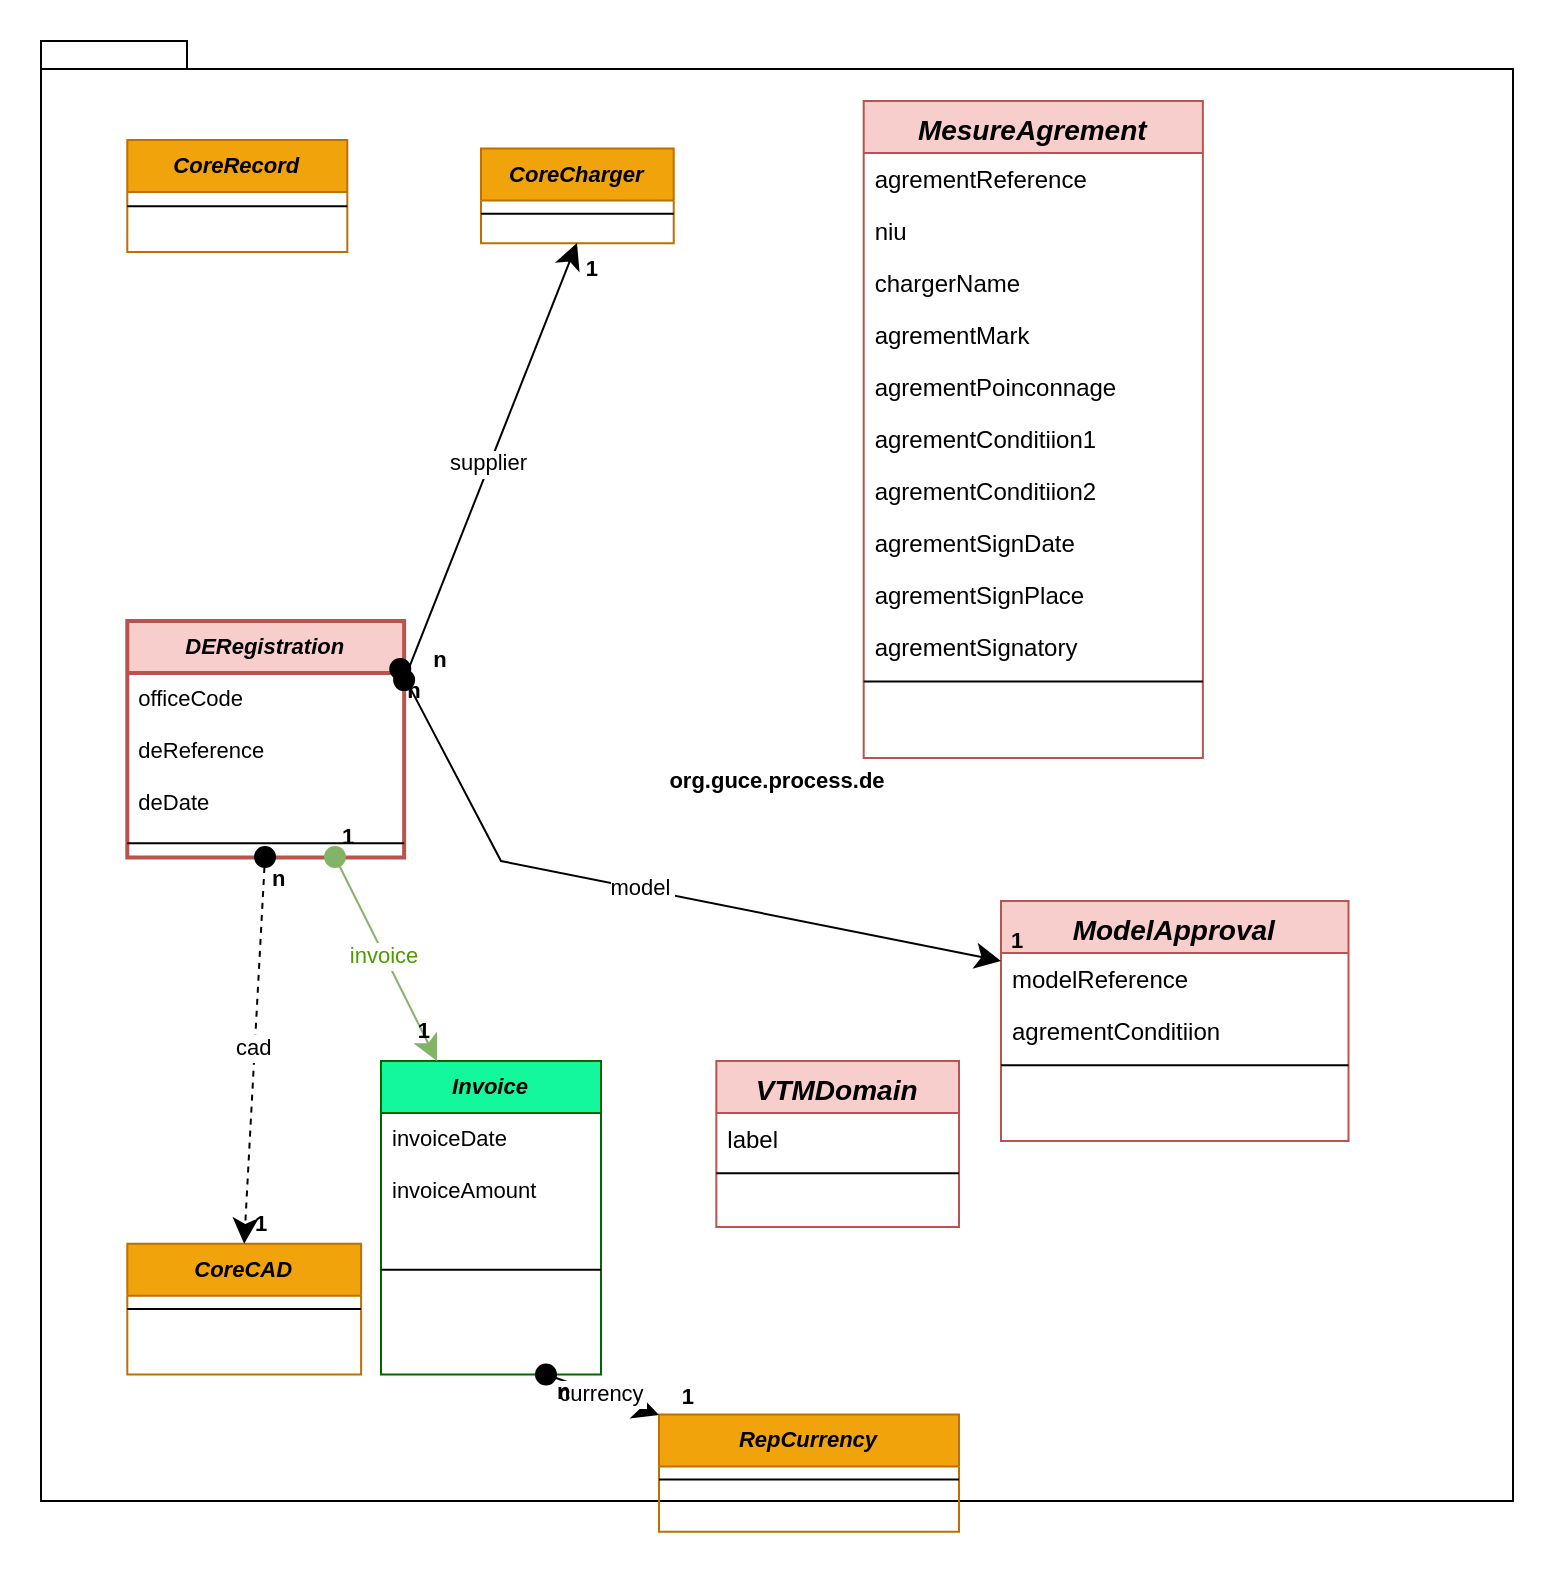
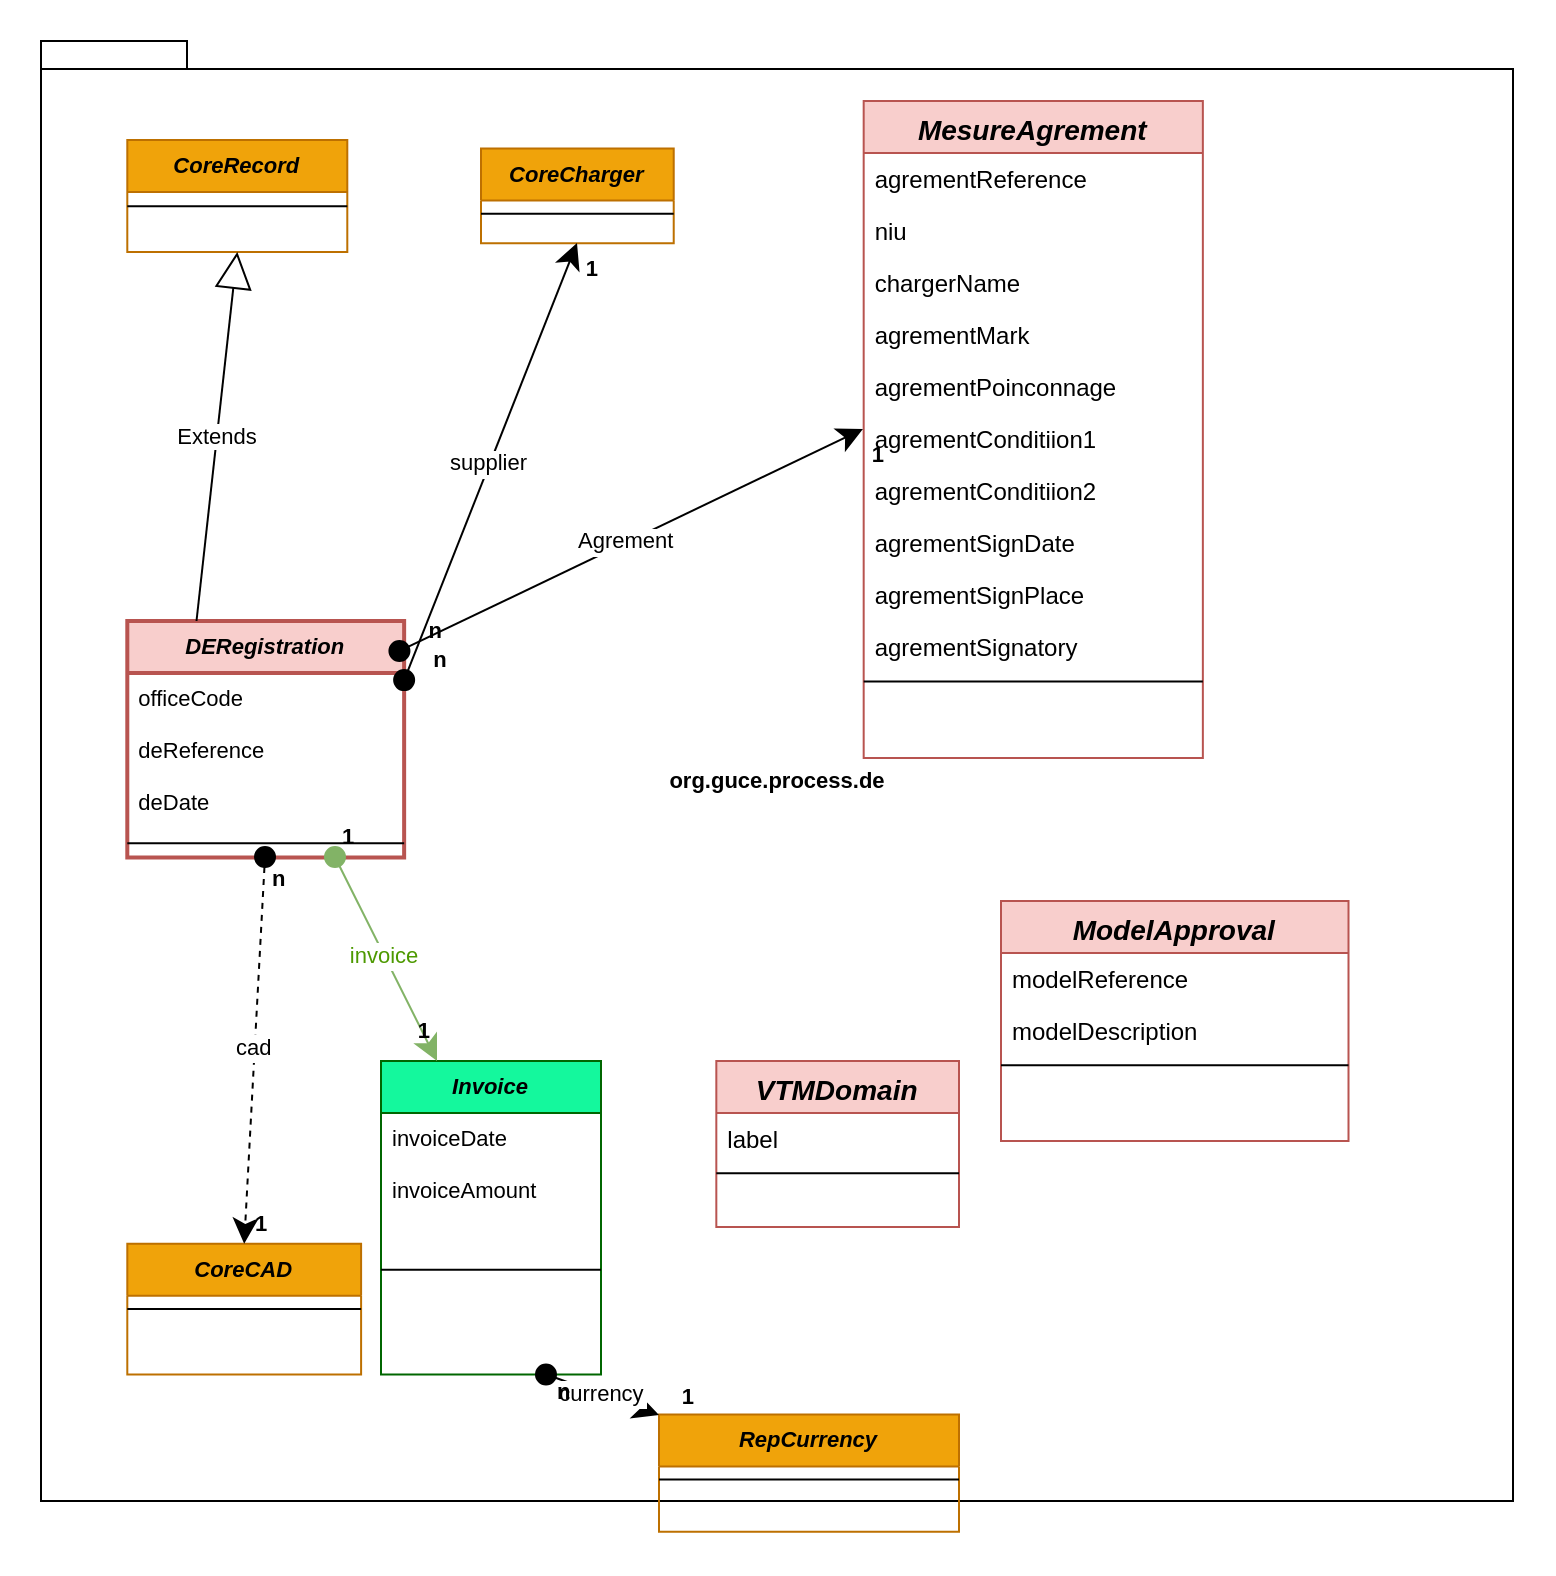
none -> (215, 455)
none -> (749, 484)
(645, 890) -> none
(1124, 1032) -> (1110, 1032)
